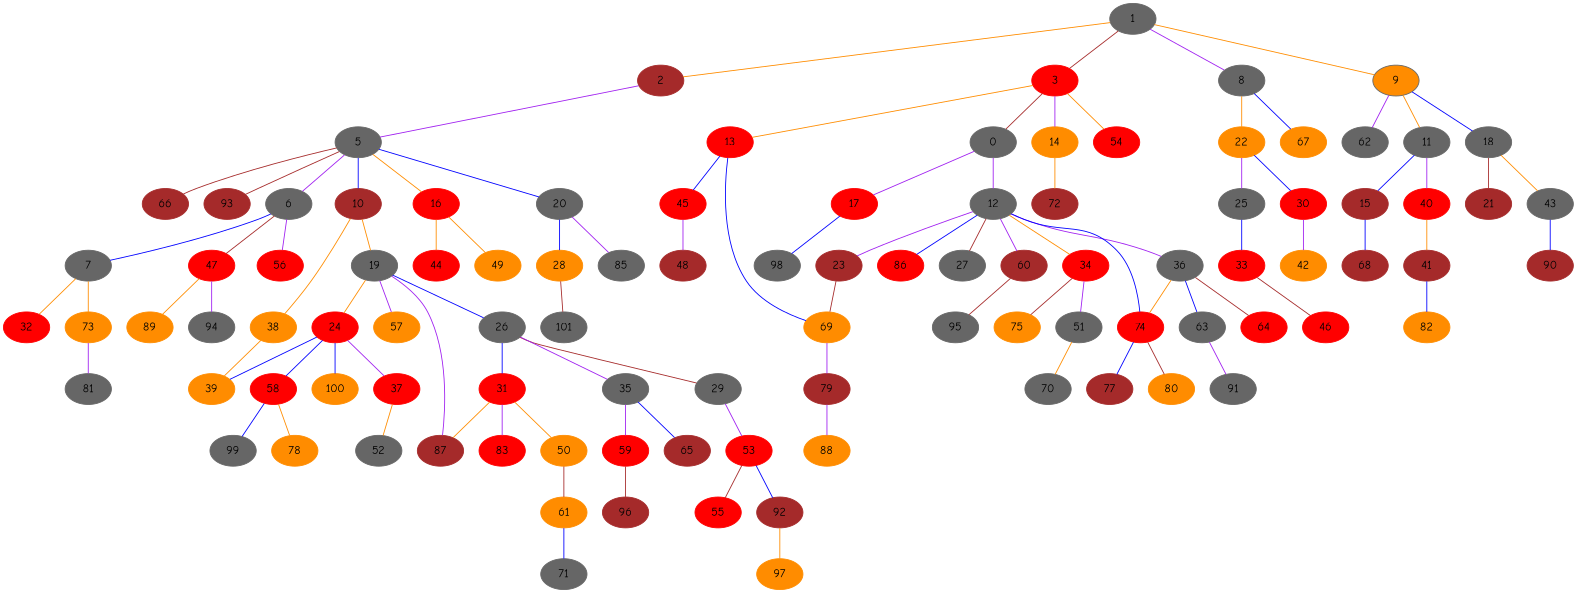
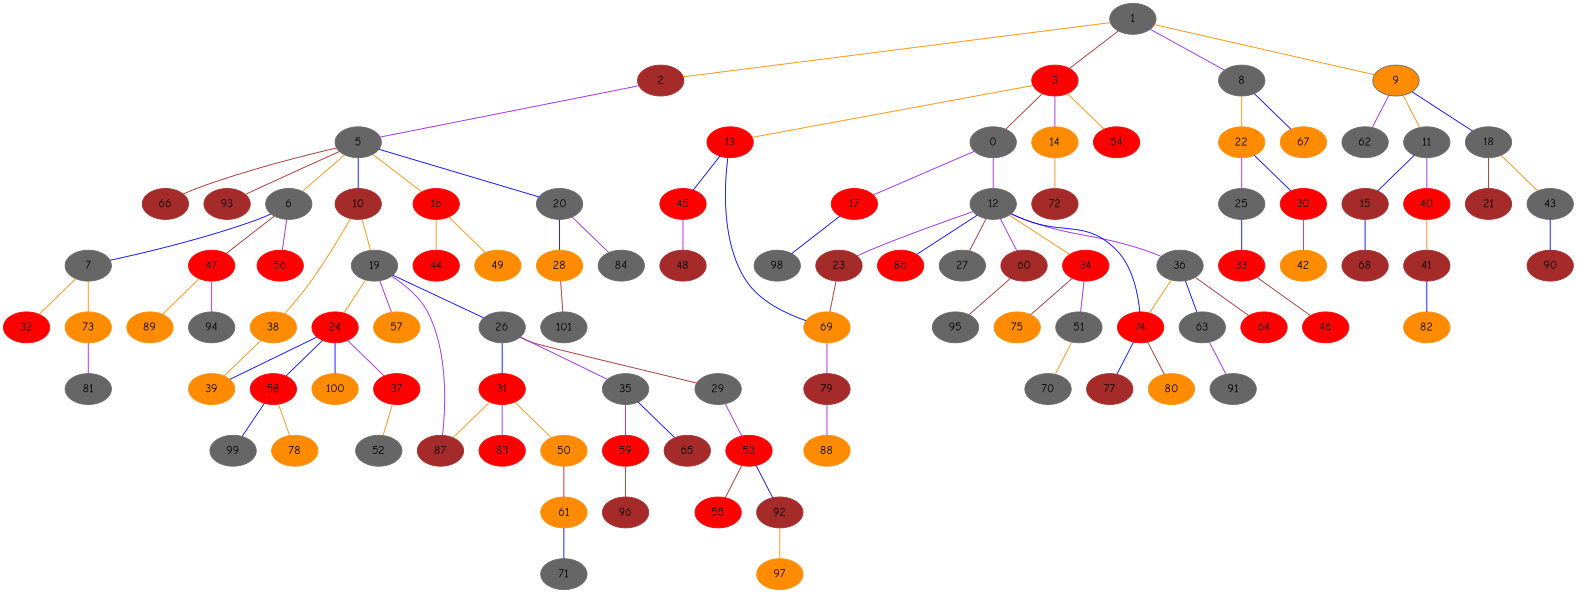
(323, 173) -> (323, 173)
(621, 266) -> (621, 266)
